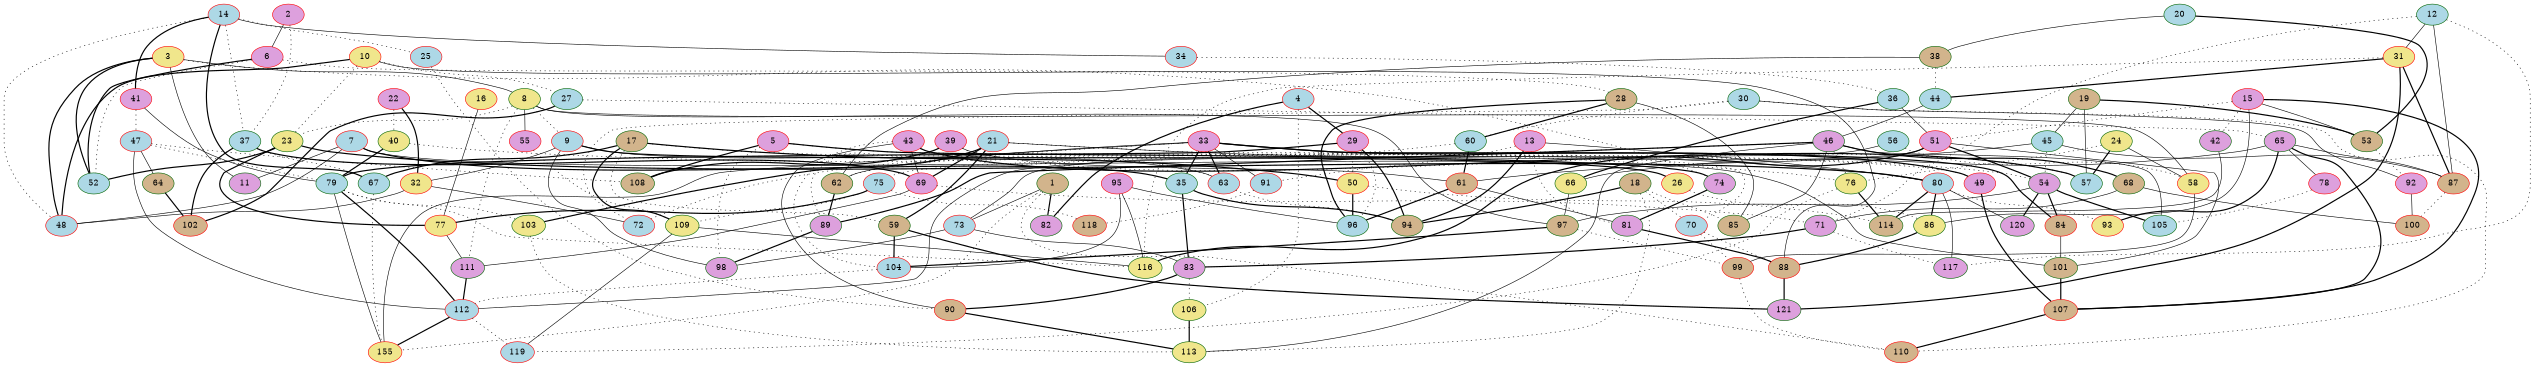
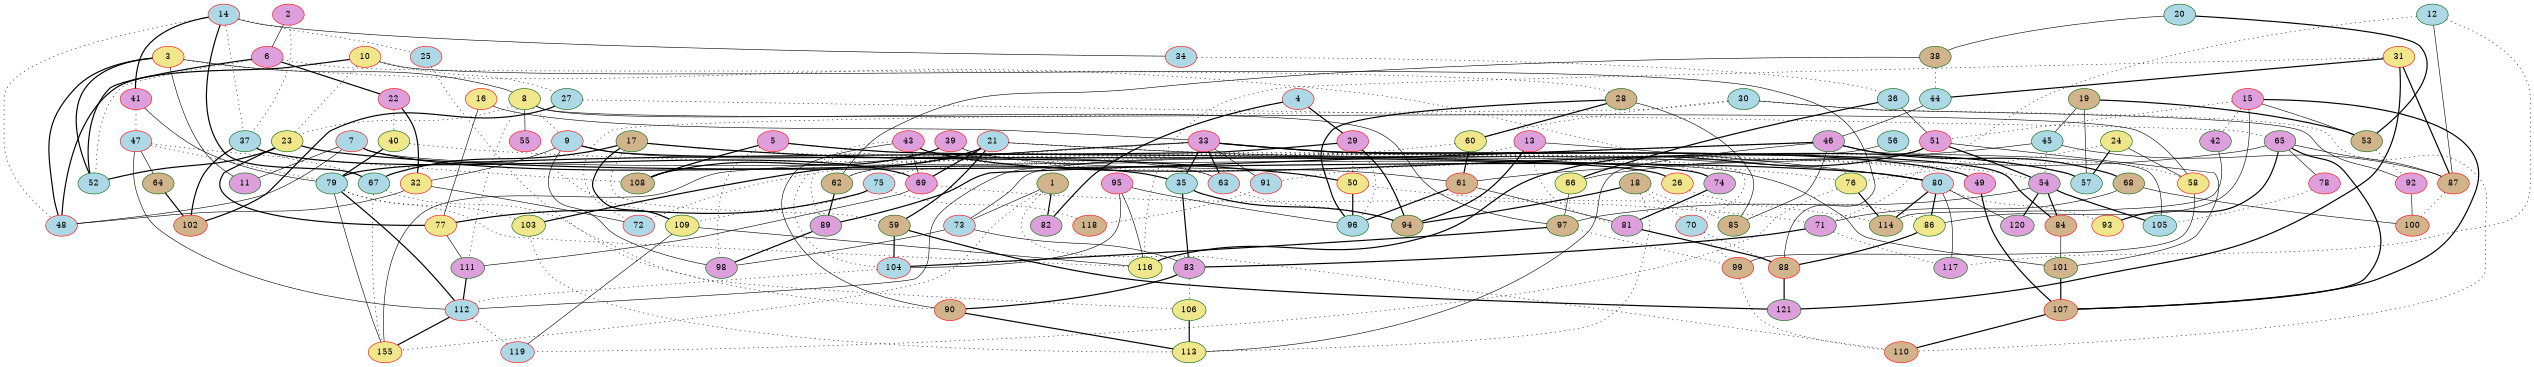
(2416, 36) -> none
none -> (331, 78)
none -> (840, 129)
(1471, 141) -> (1471, 141)
(1297, 233) -> (771, 286)
